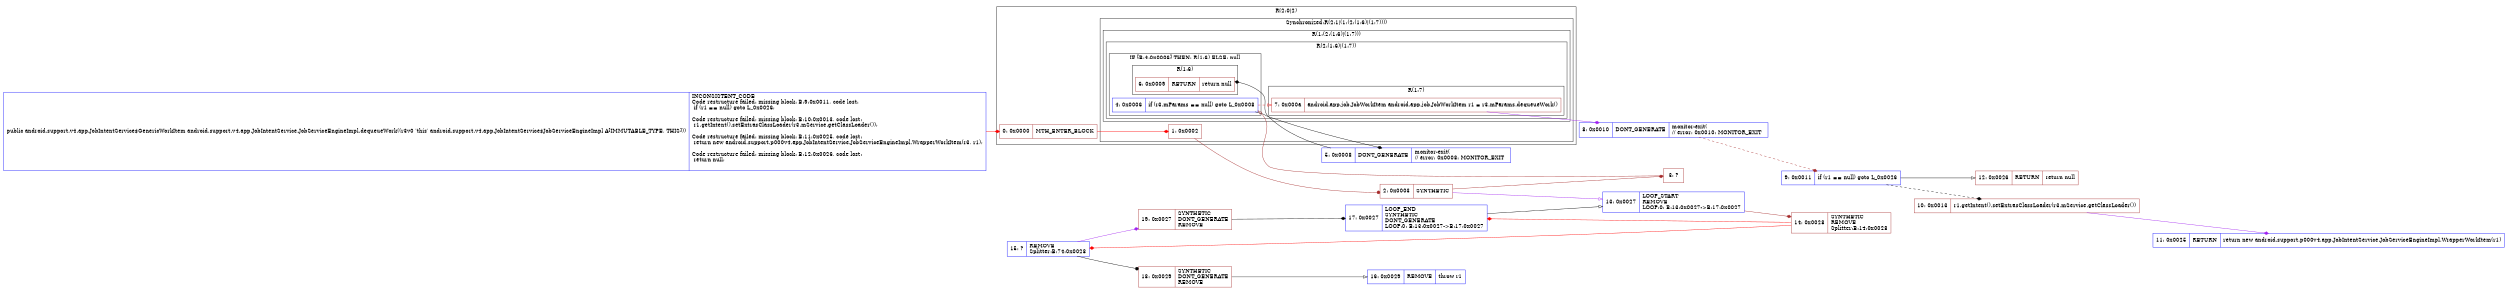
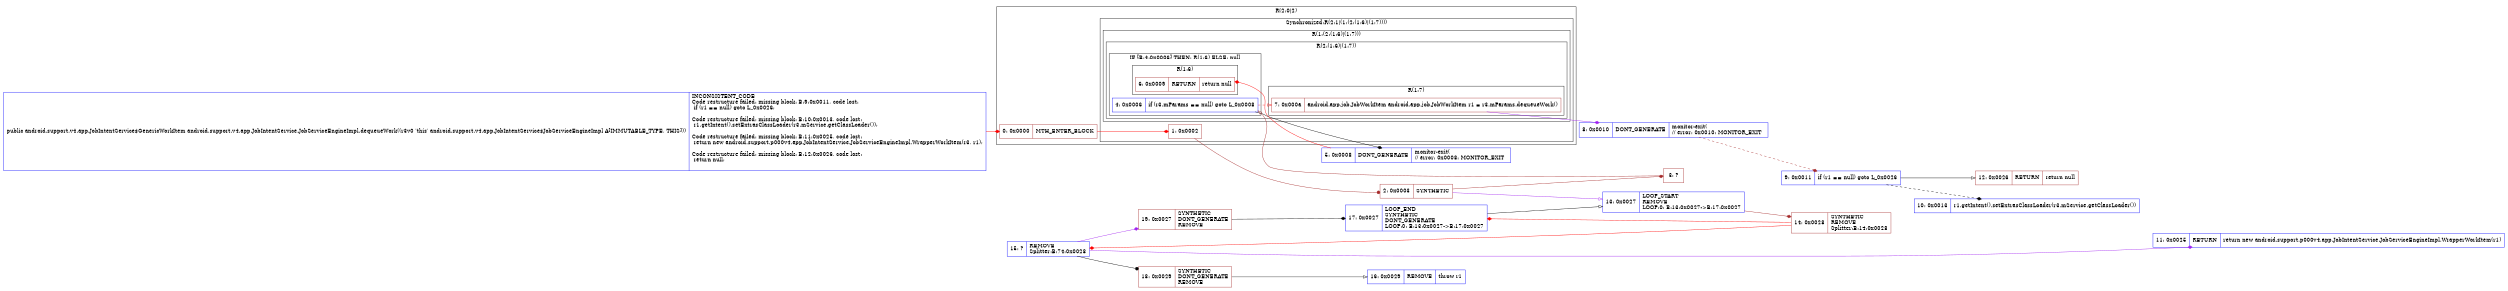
(1279, 125) -> (1279, 125)
(2027, 206) -> (2027, 206)
(2175, 223) -> (1639, 256)
